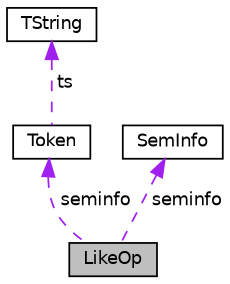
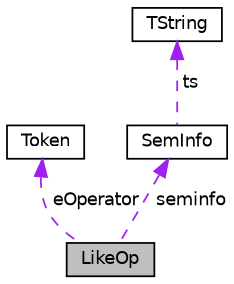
(52, 92) -> (177, 92)
(93, 201) -> (93, 201)
